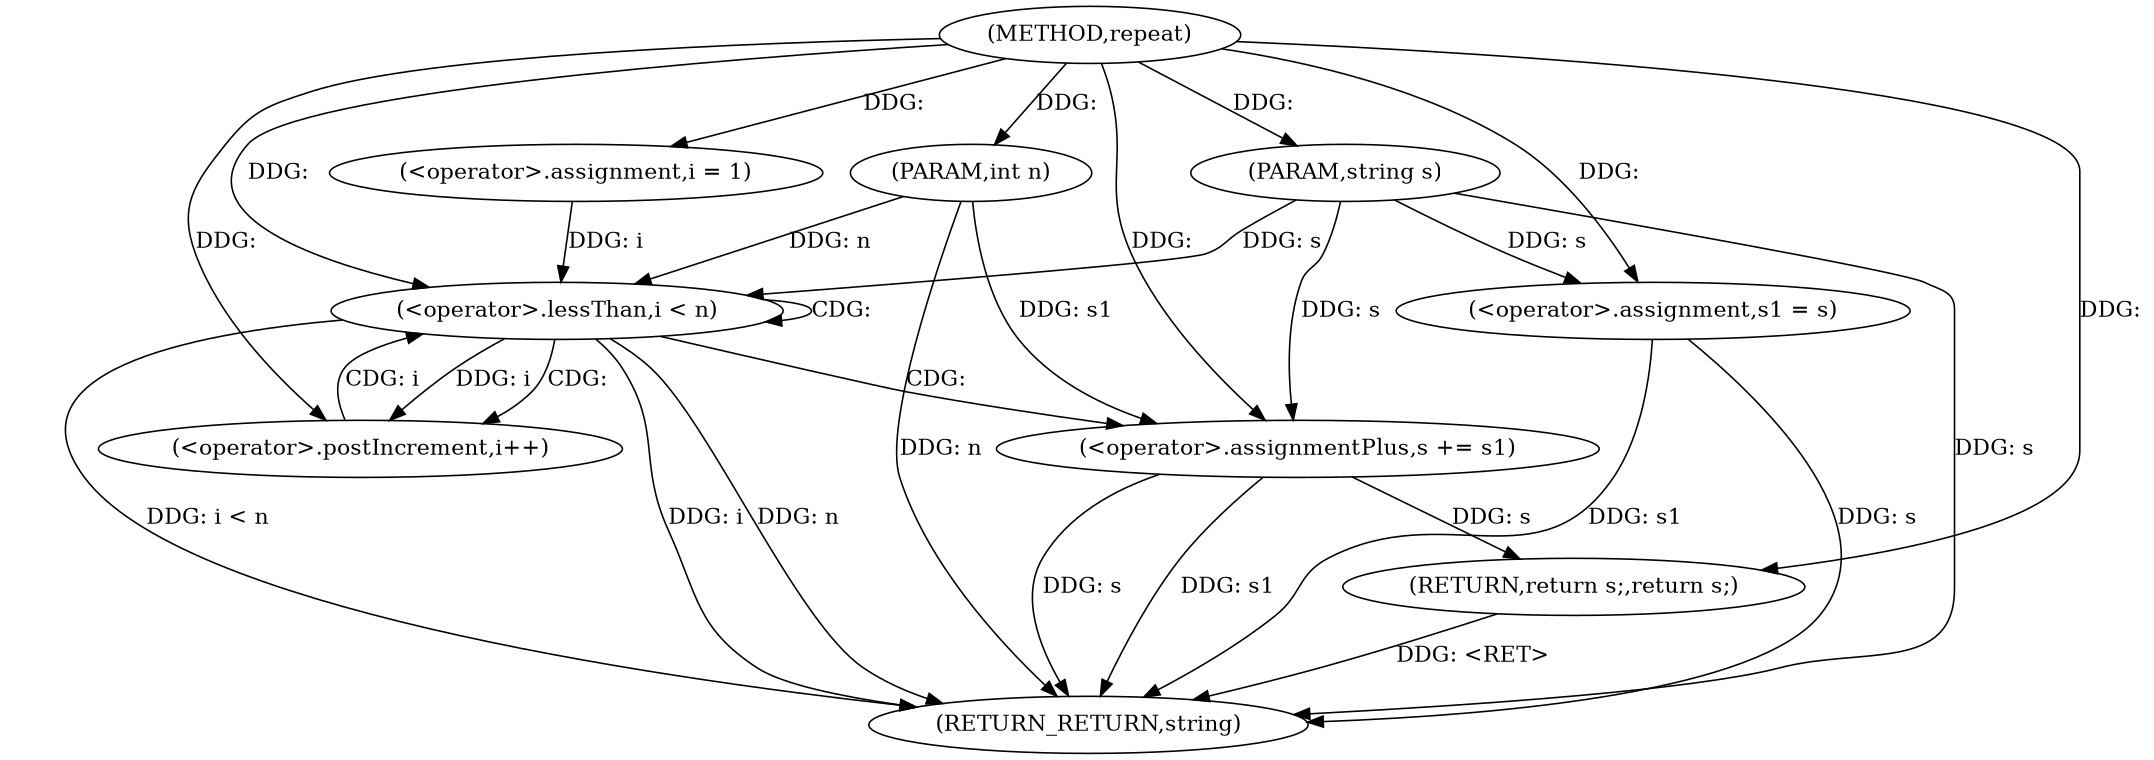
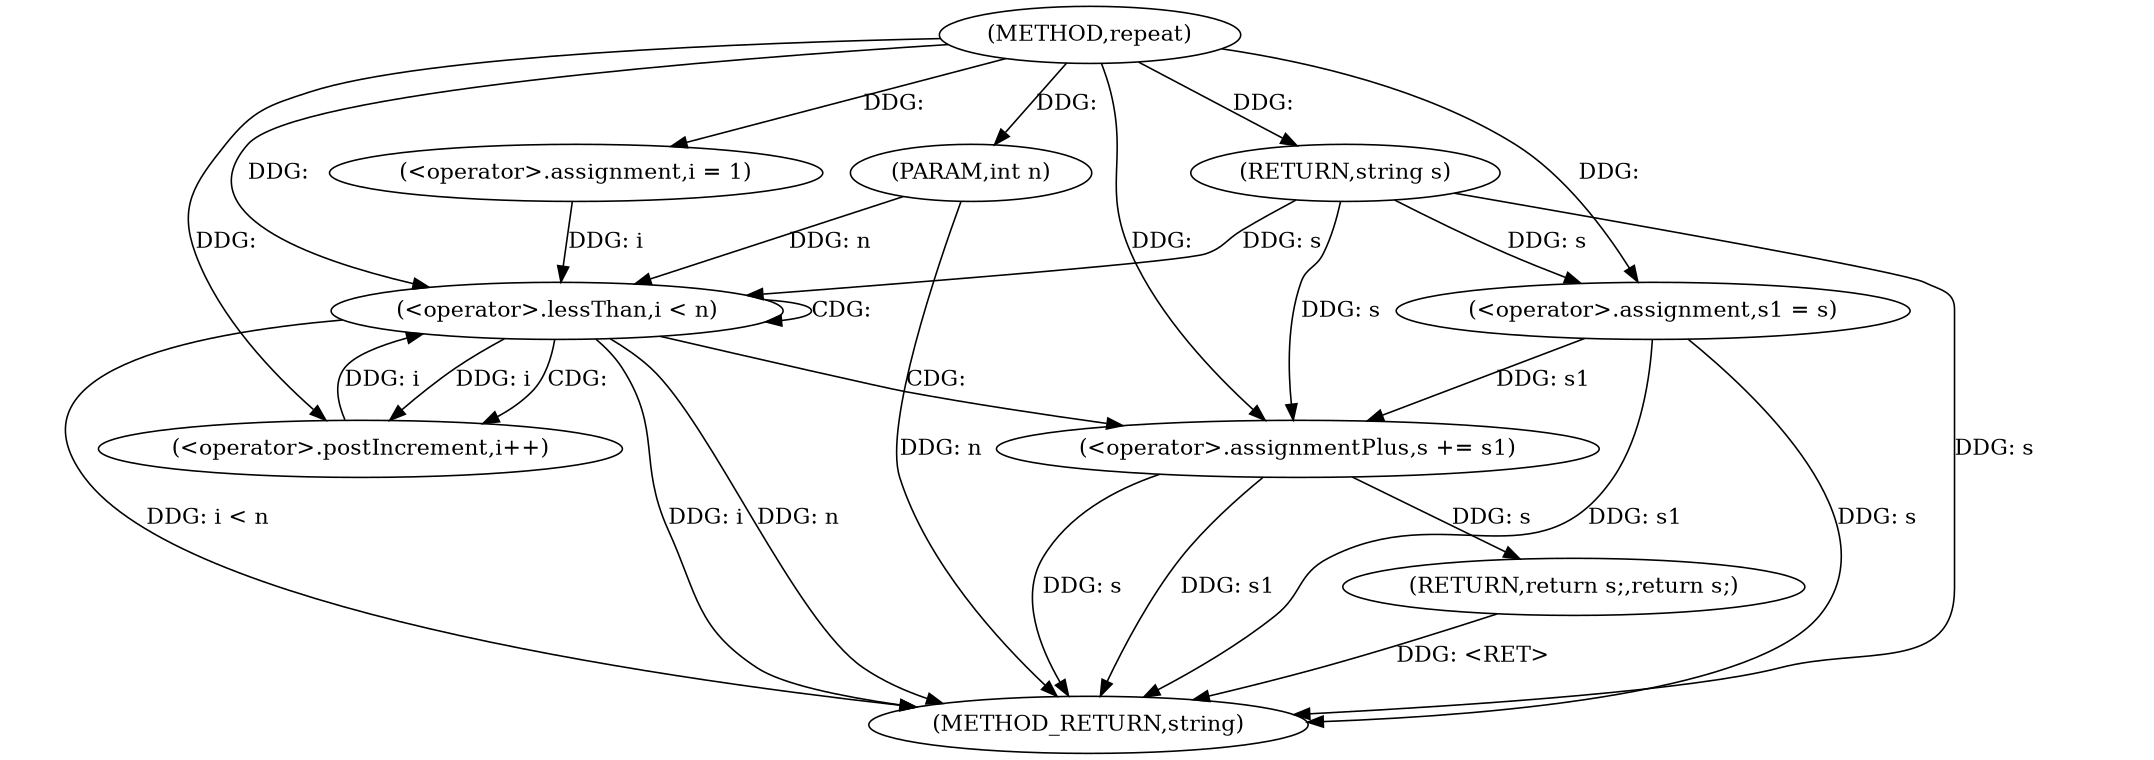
(1975, 115) -> none
(1345, 173) -> (1345, 173)
(1019, 340) -> (1484, 377)
(383, 380) -> (383, 380)
(1088, 725) -> (1088, 725)
